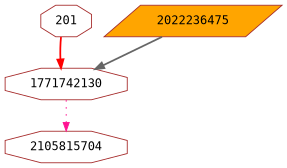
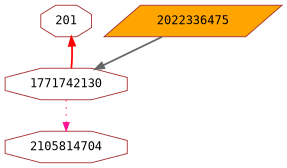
(193, 21) -> (193, 21)
(60, 48) -> (72, 57)
(66, 147) -> (66, 147)
